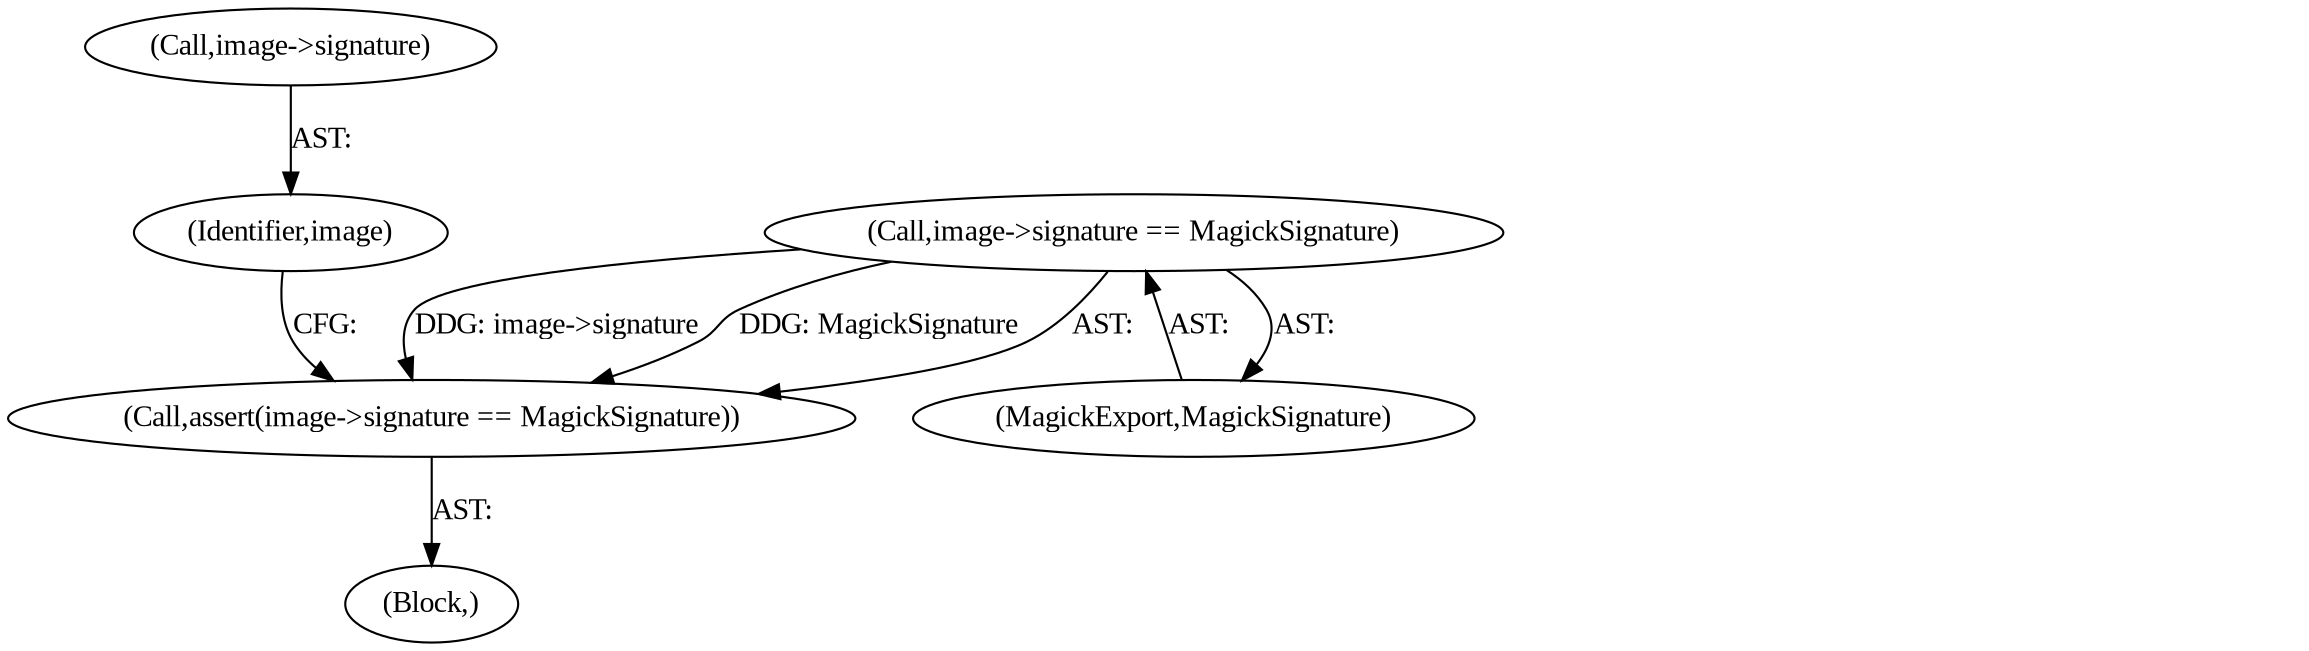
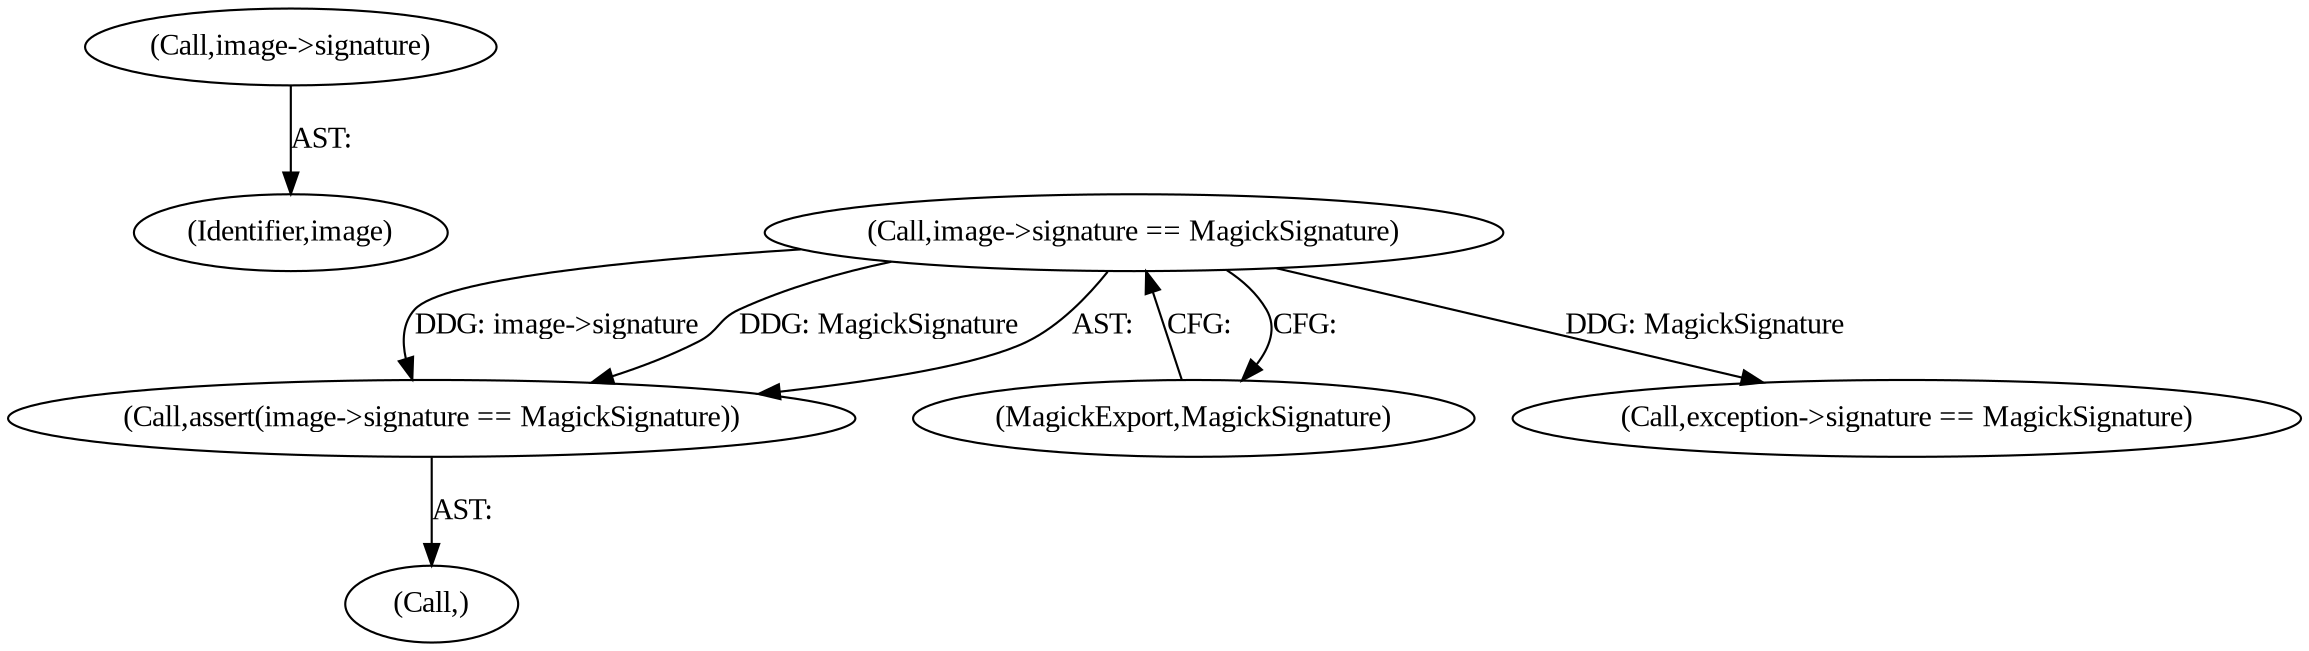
(286, 325) -> none
(1203, 326) -> (1203, 326)
(1309, 326) -> (1309, 326)
none -> (1907, 418)
(432, 604) -> (432, 604)
